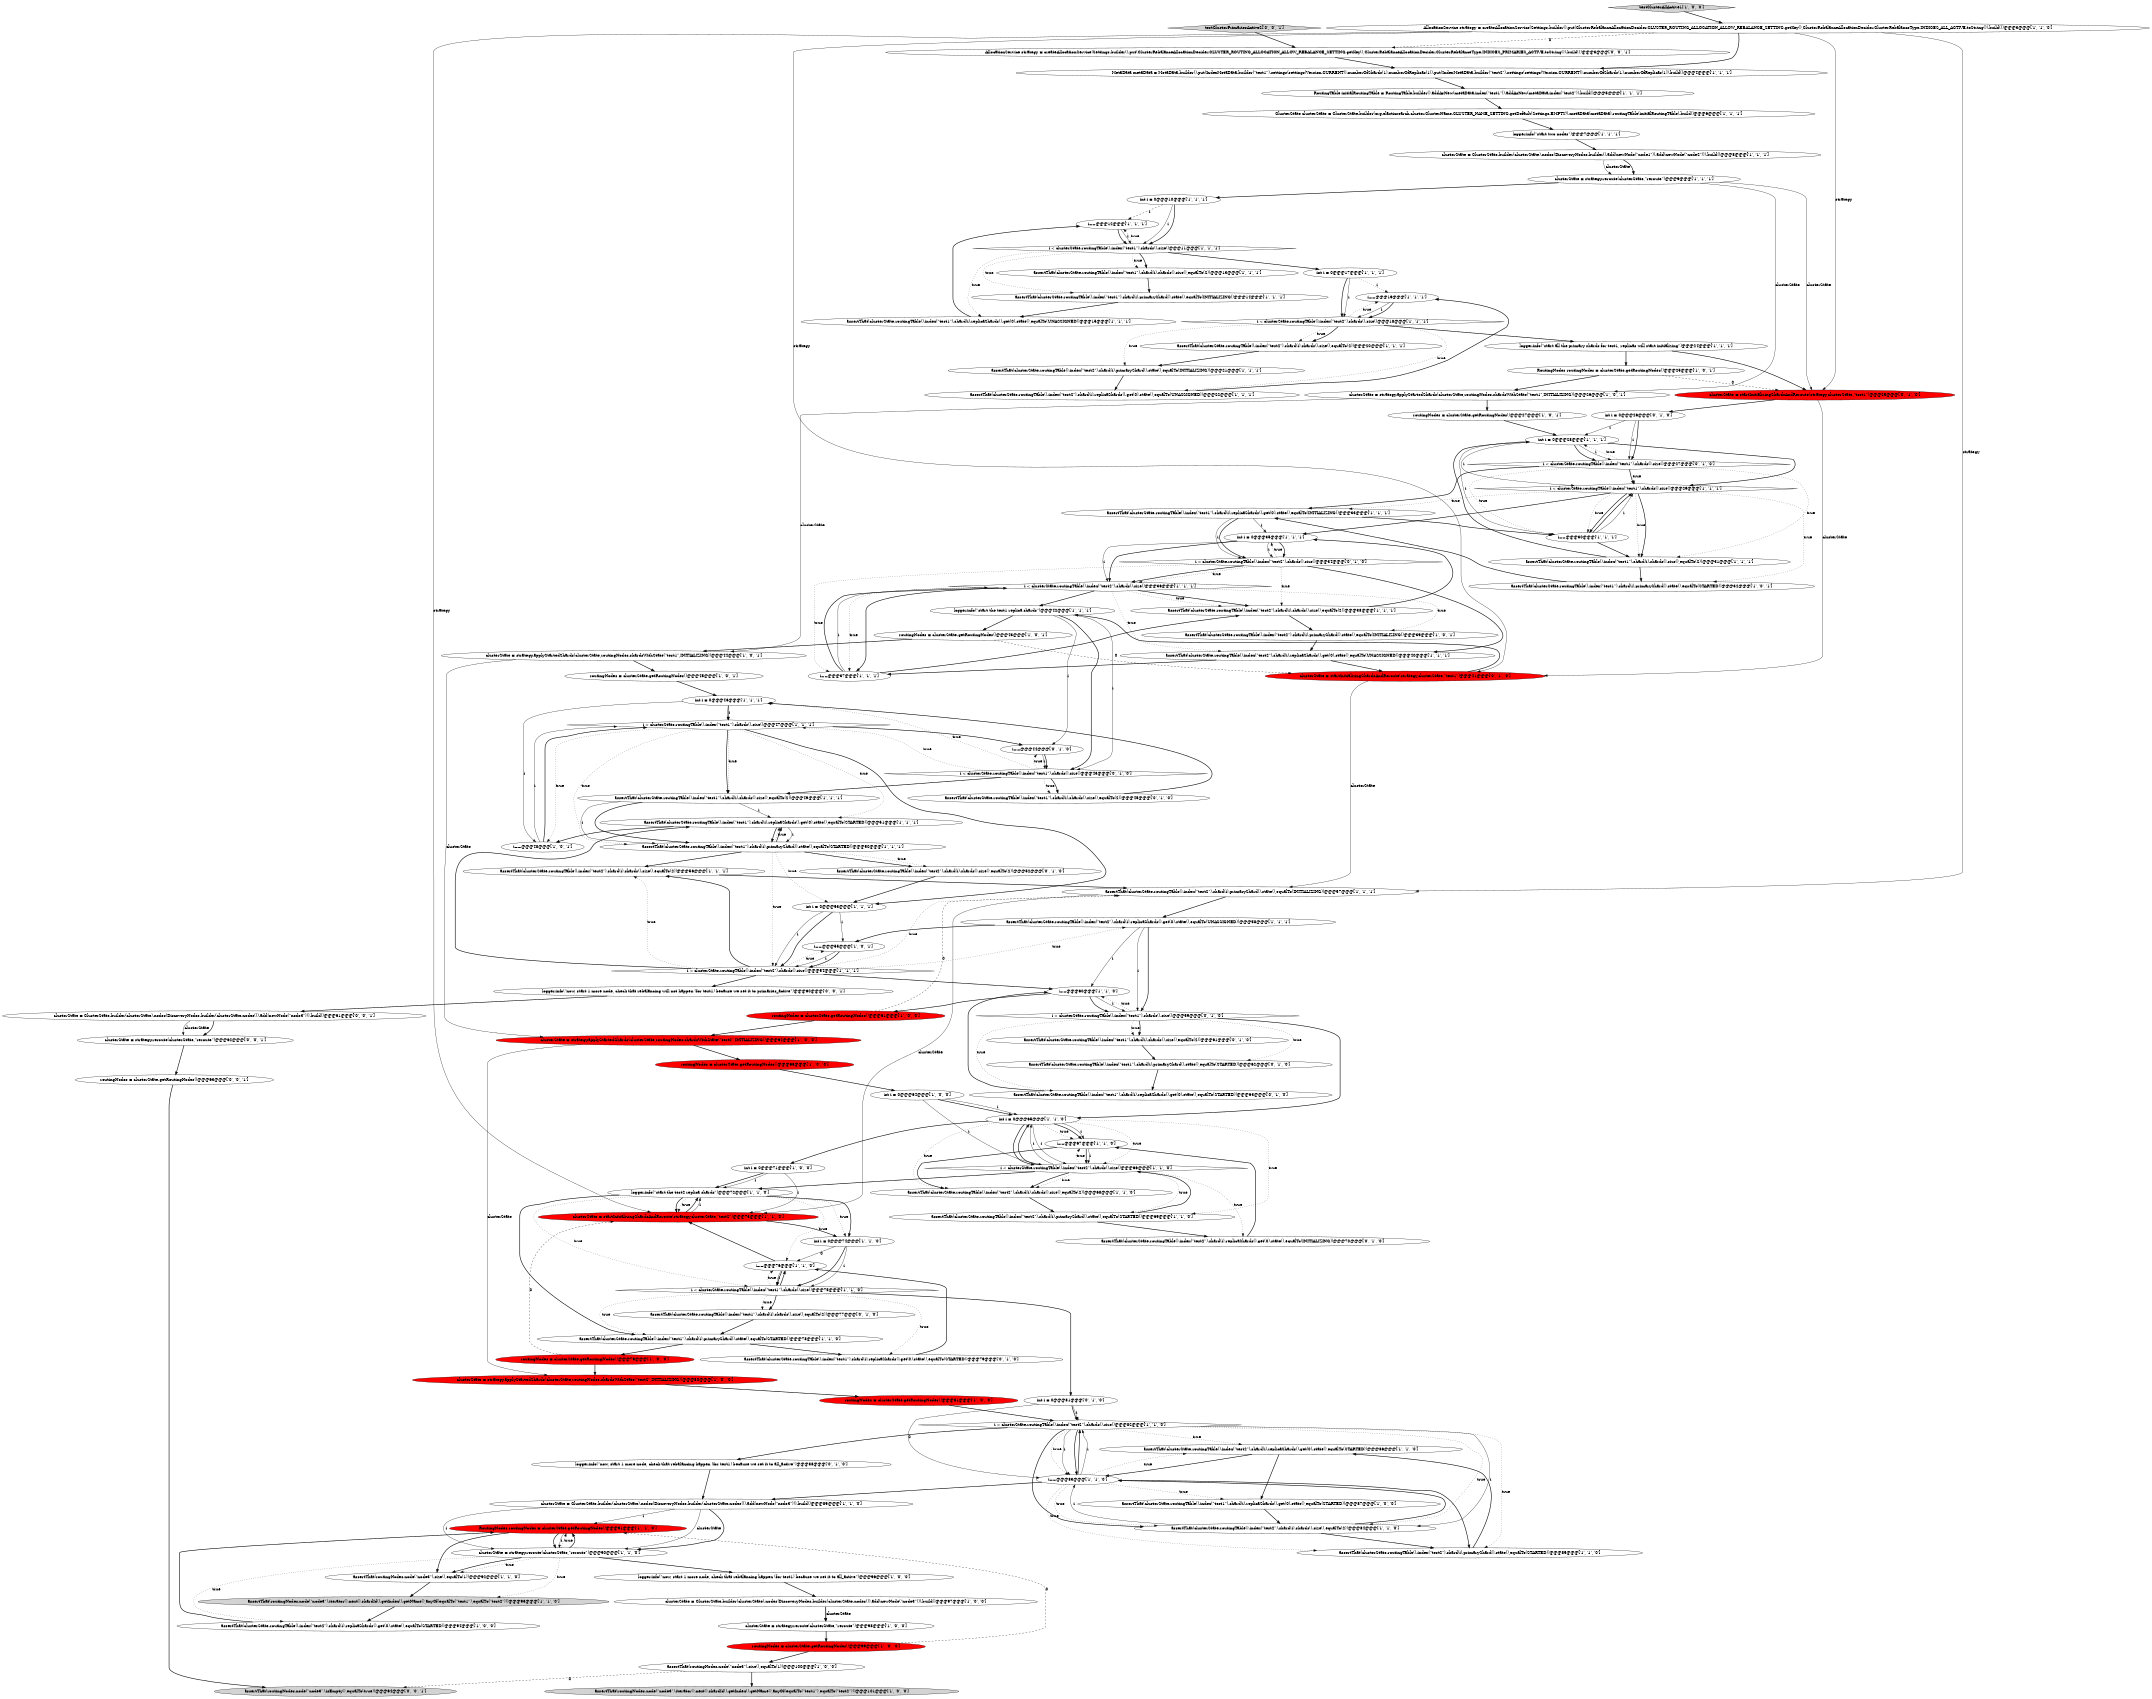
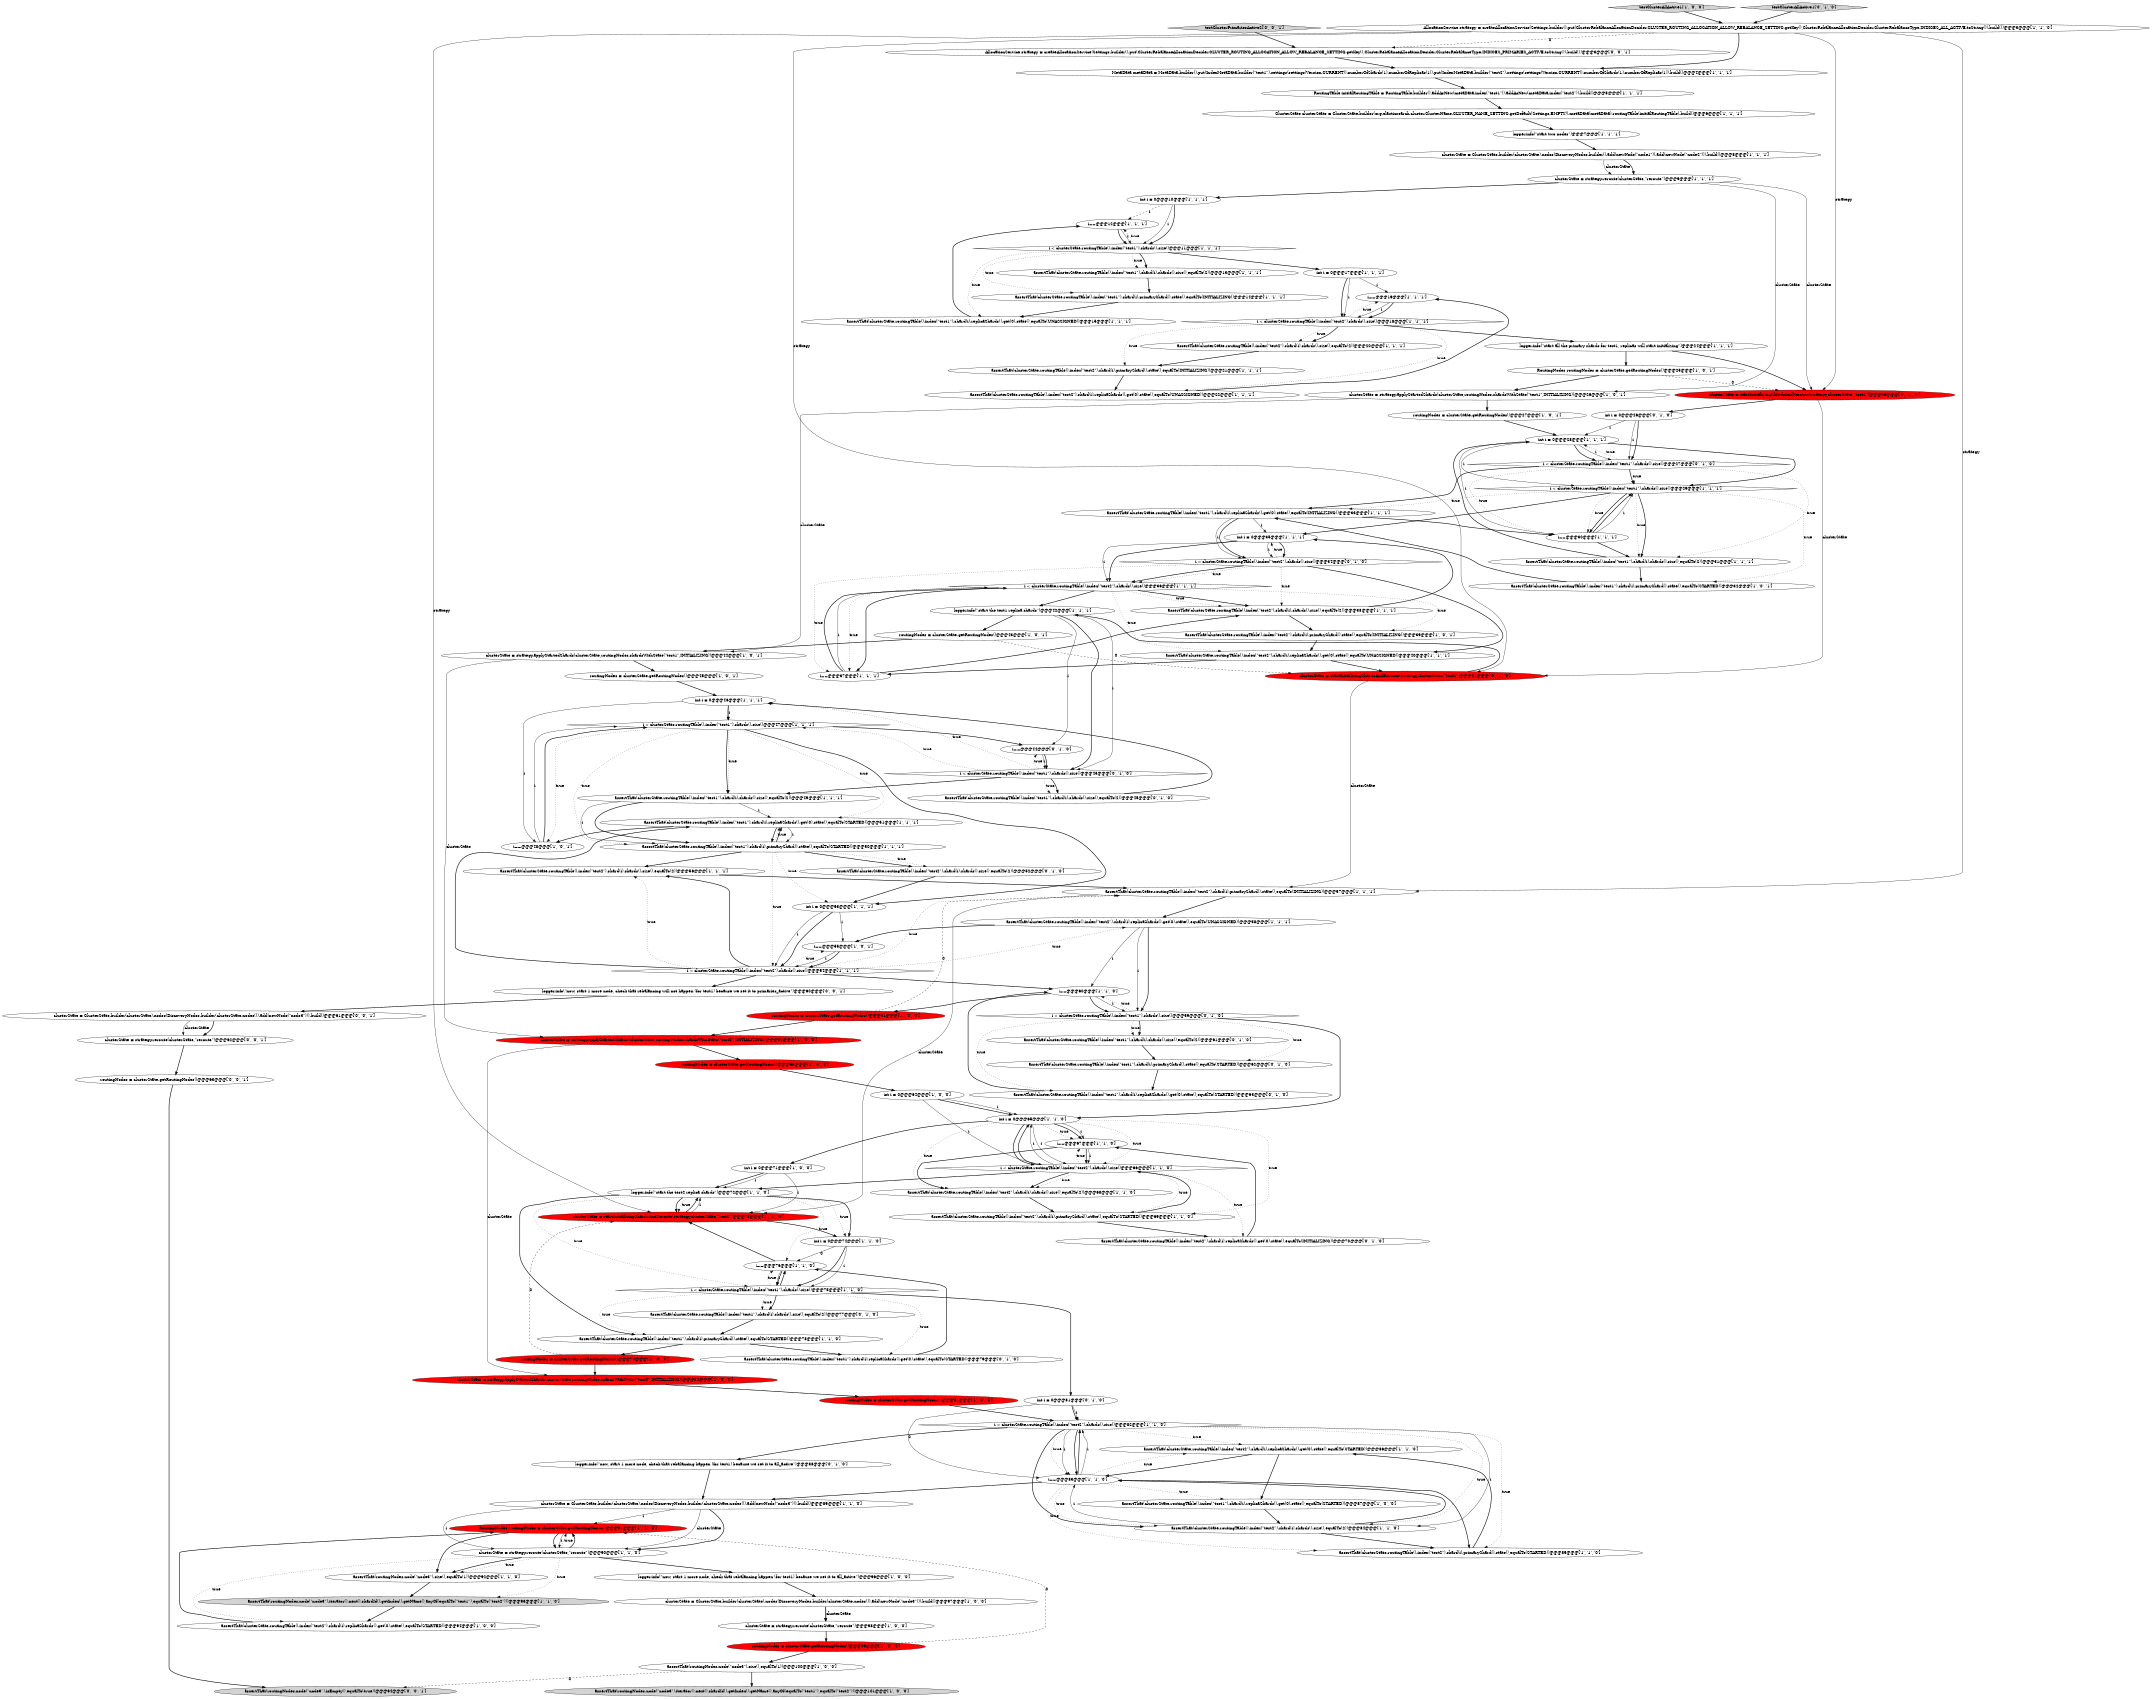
none -> (1804, 8)
(1372, 285) -> (1372, 285)
